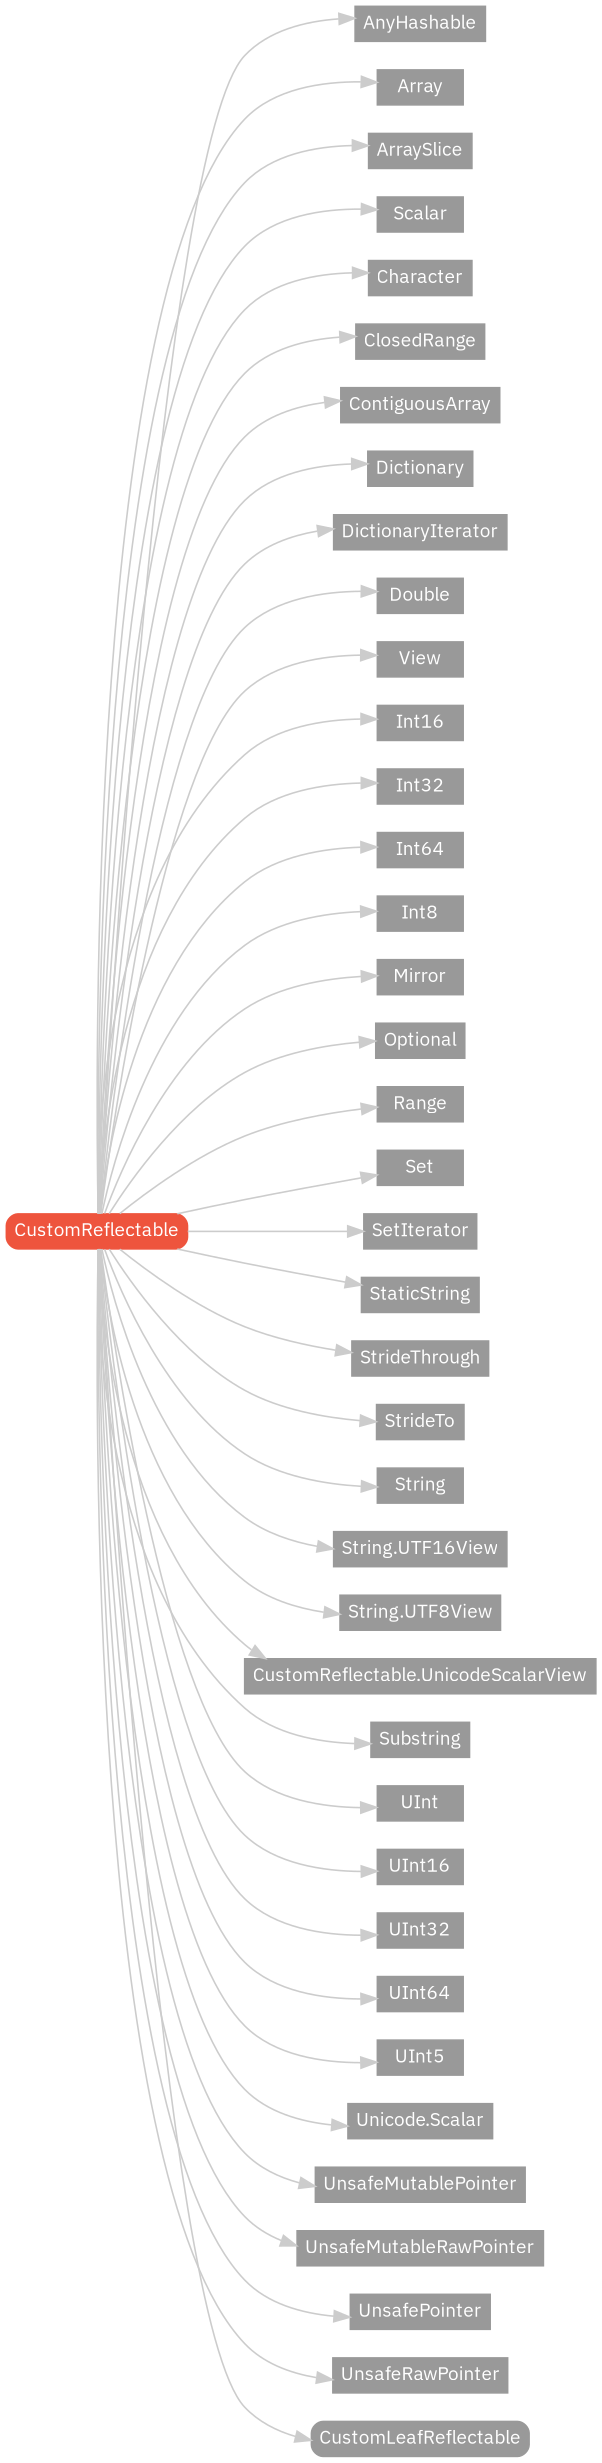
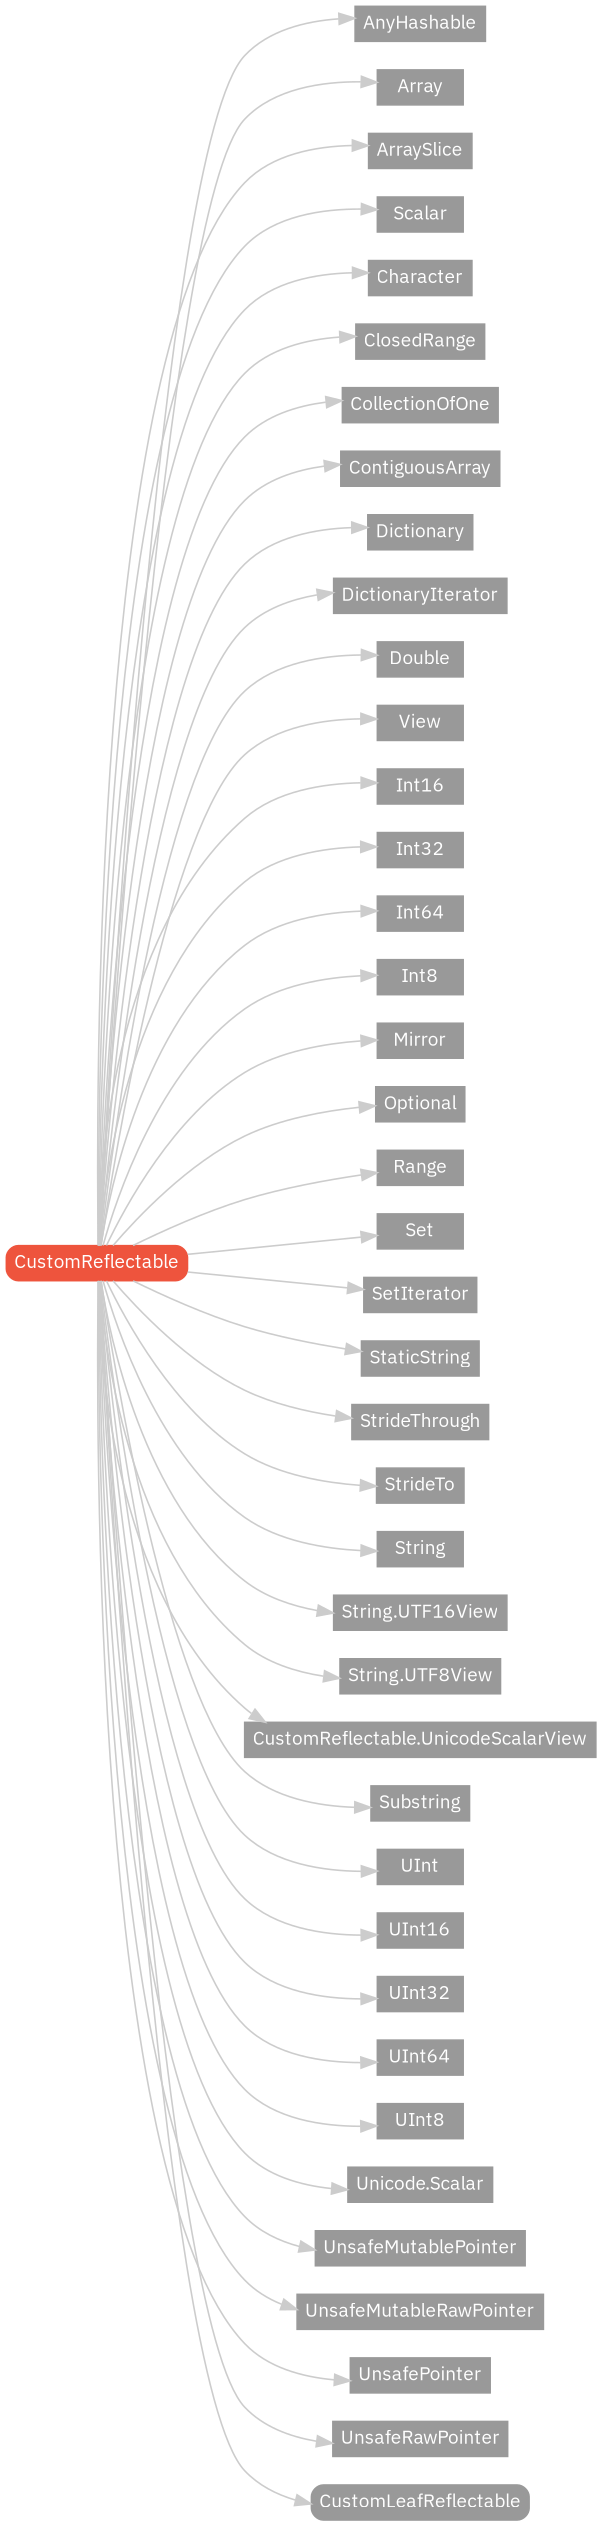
none -> (420, 405)
(420, 2058) -> (420, 2121)
